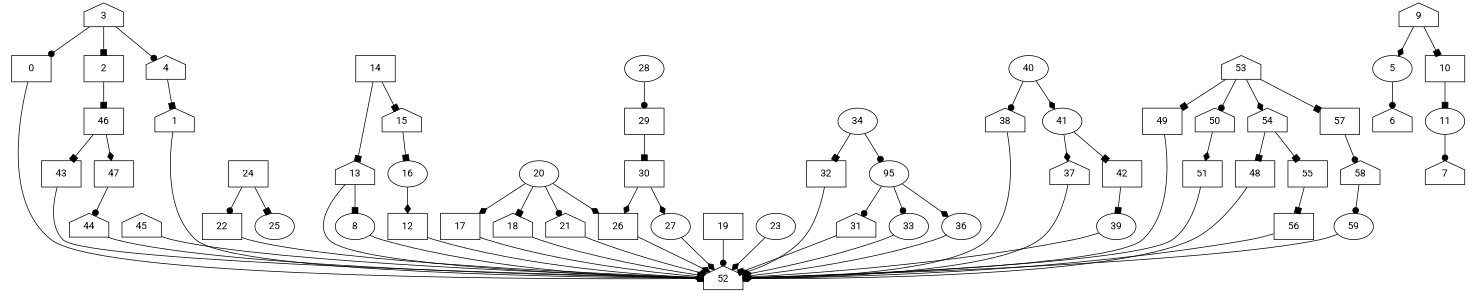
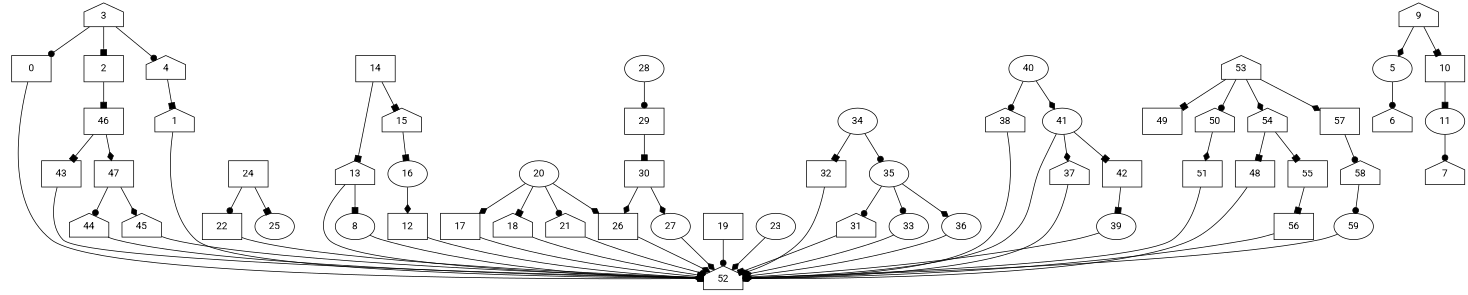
(1287, 93) -> (1287, 93)
(889, 174) -> (889, 174)
none -> (126, 198)
(1128, 246) -> (985, 250)
